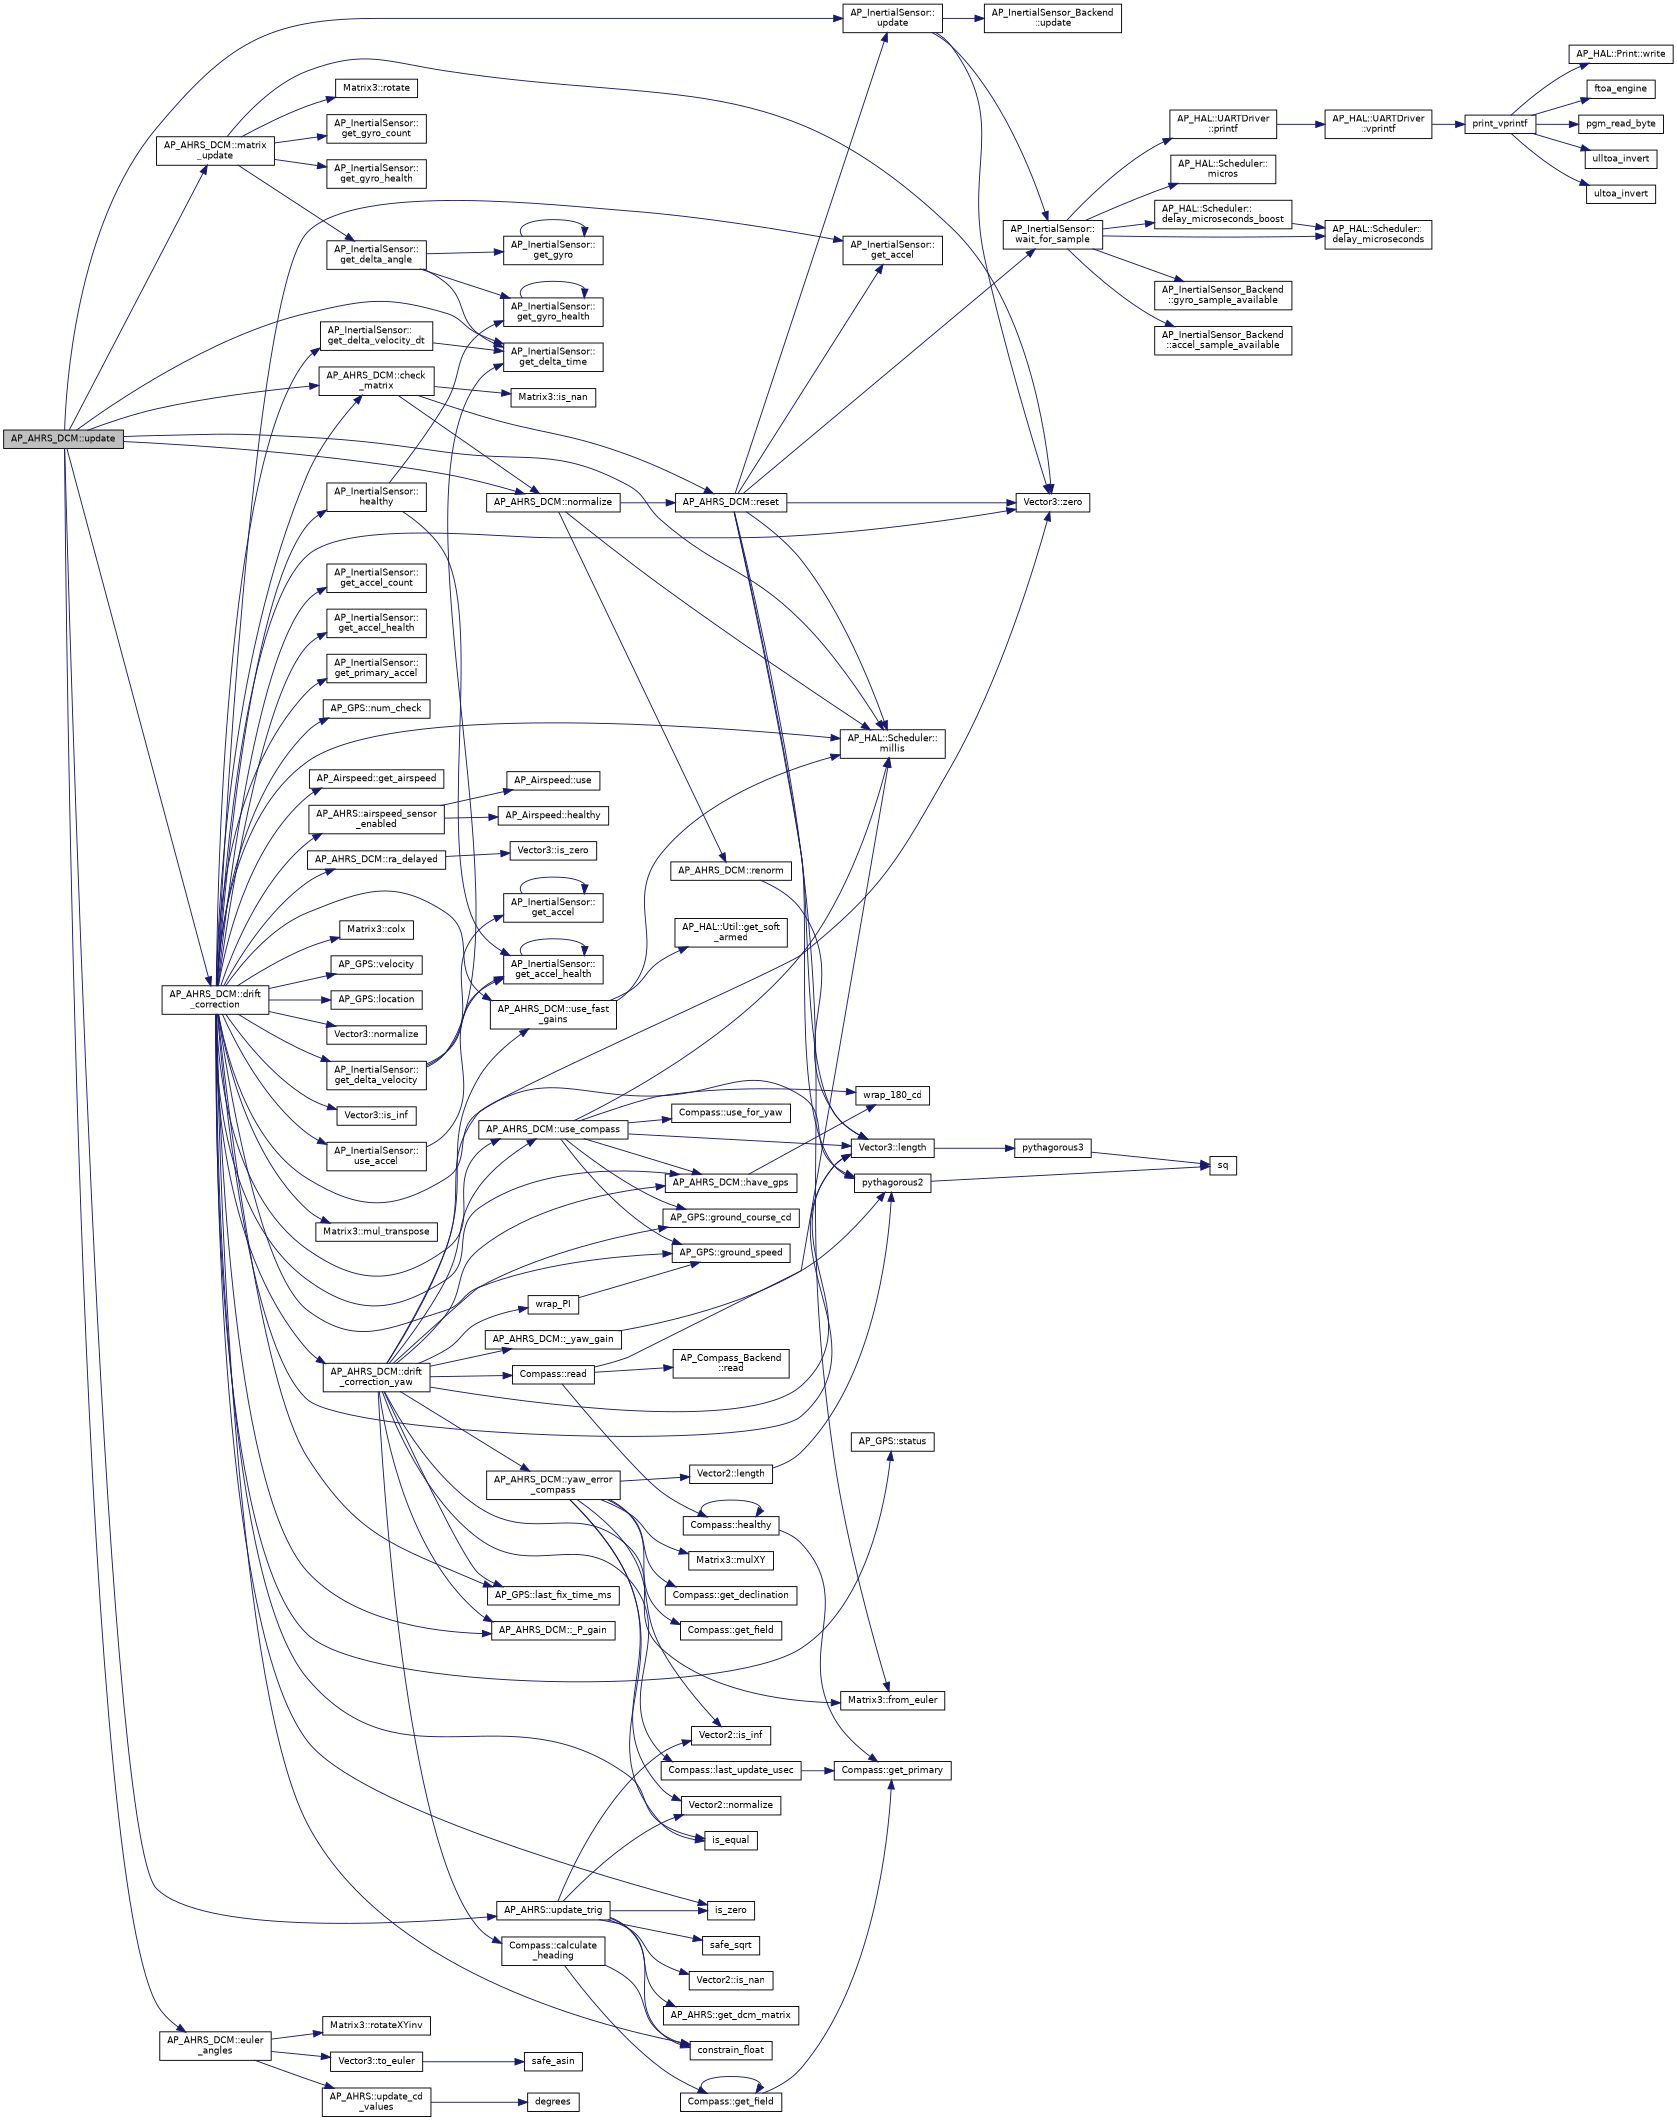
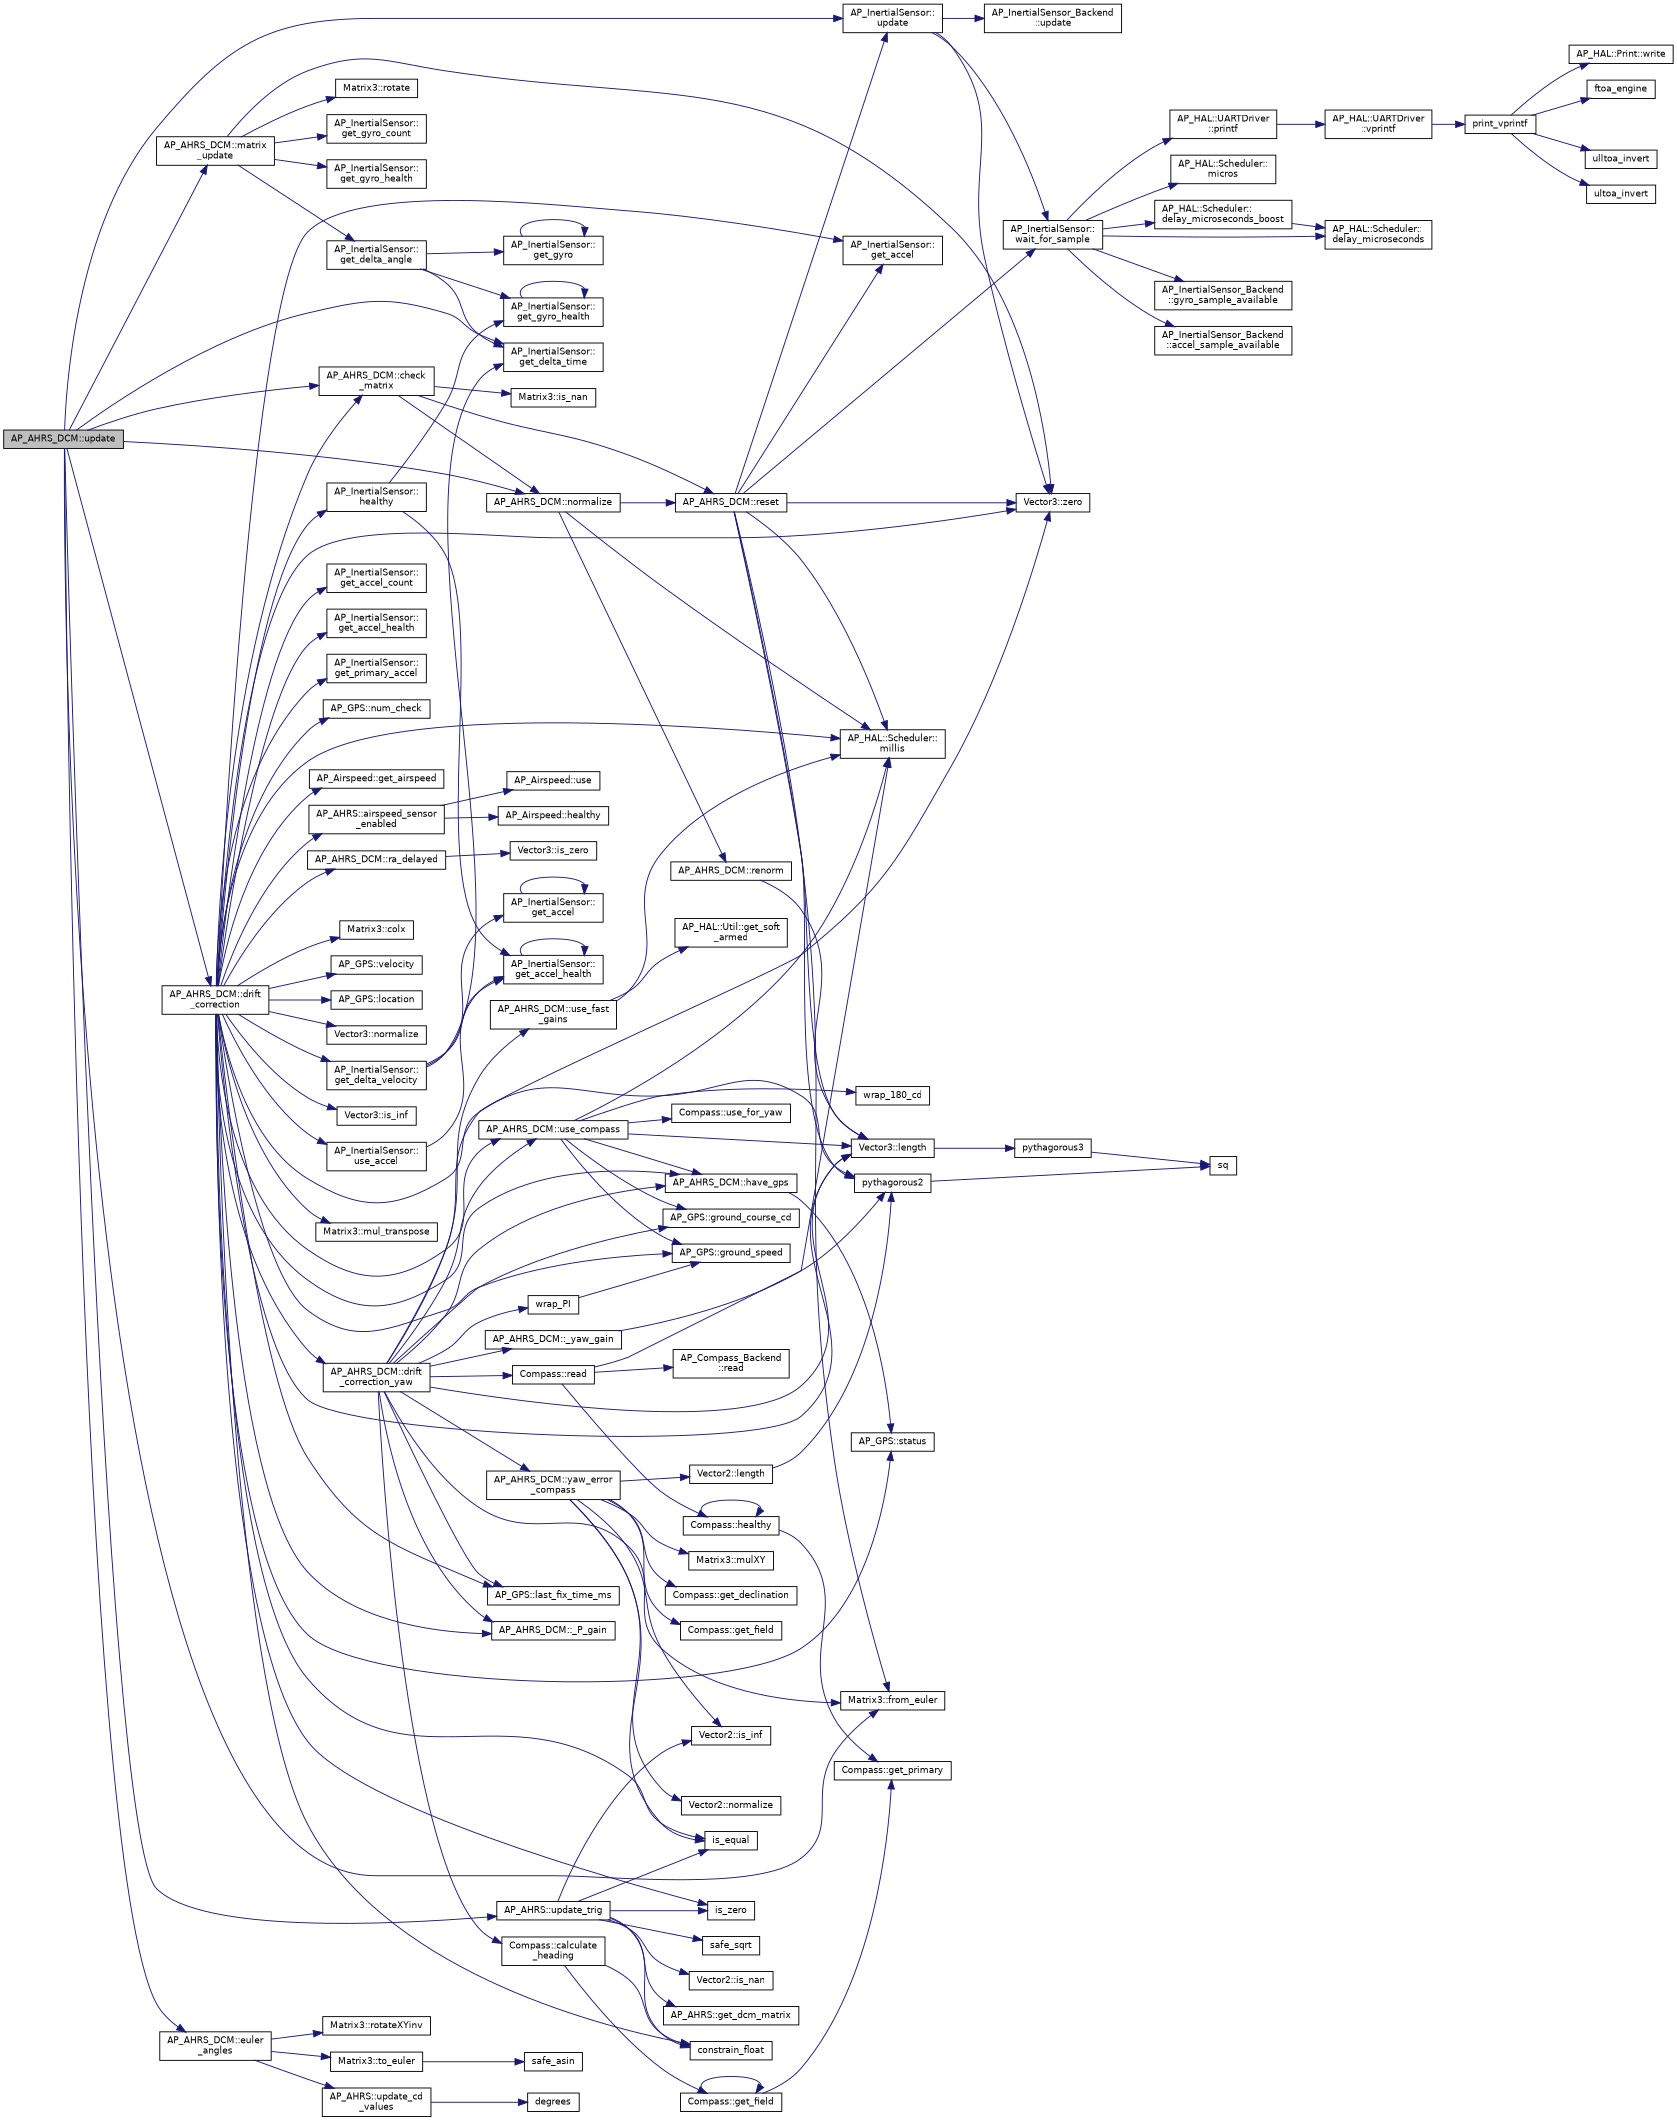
(1621, 124) -> none
(377, 336) -> none
(552, 460) -> (151, 1500)
(369, 893) -> none
(793, 1150) -> (862, 1297)
(731, 1771) -> none
(614, 1854) -> (650, 1873)
(377, 2062) -> (377, 2062)
